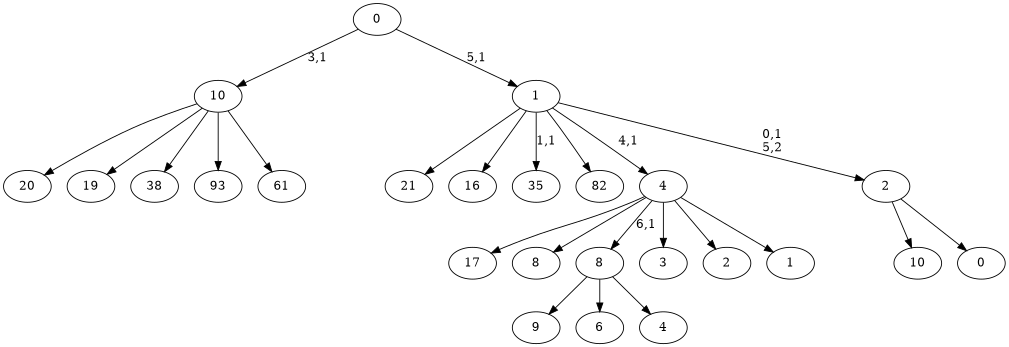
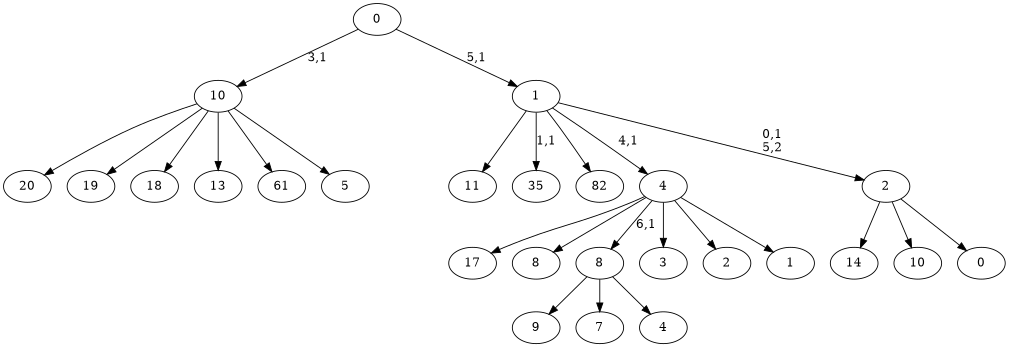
(155, 186) -> (155, 186)
(218, 186) -> (218, 186)
none -> (345, 186)
(409, 186) -> none
(473, 186) -> (473, 186)
none -> (854, 263)
(600, 328) -> (600, 328)
